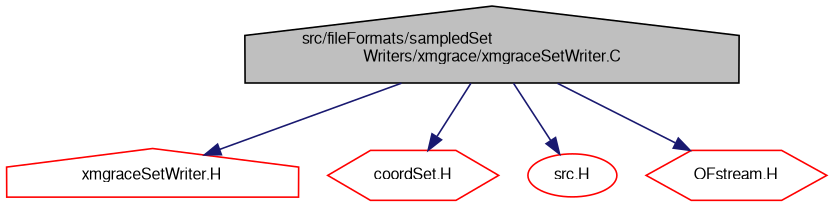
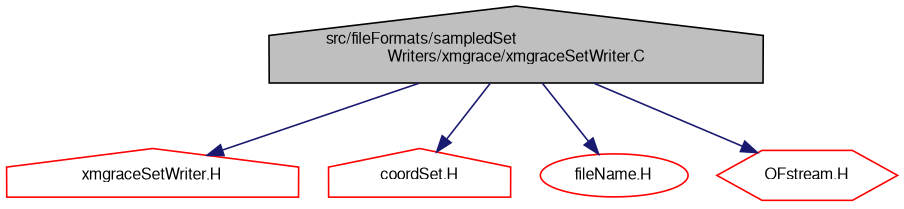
(413, 175) -> (420, 175)
(572, 175) -> (614, 175)
